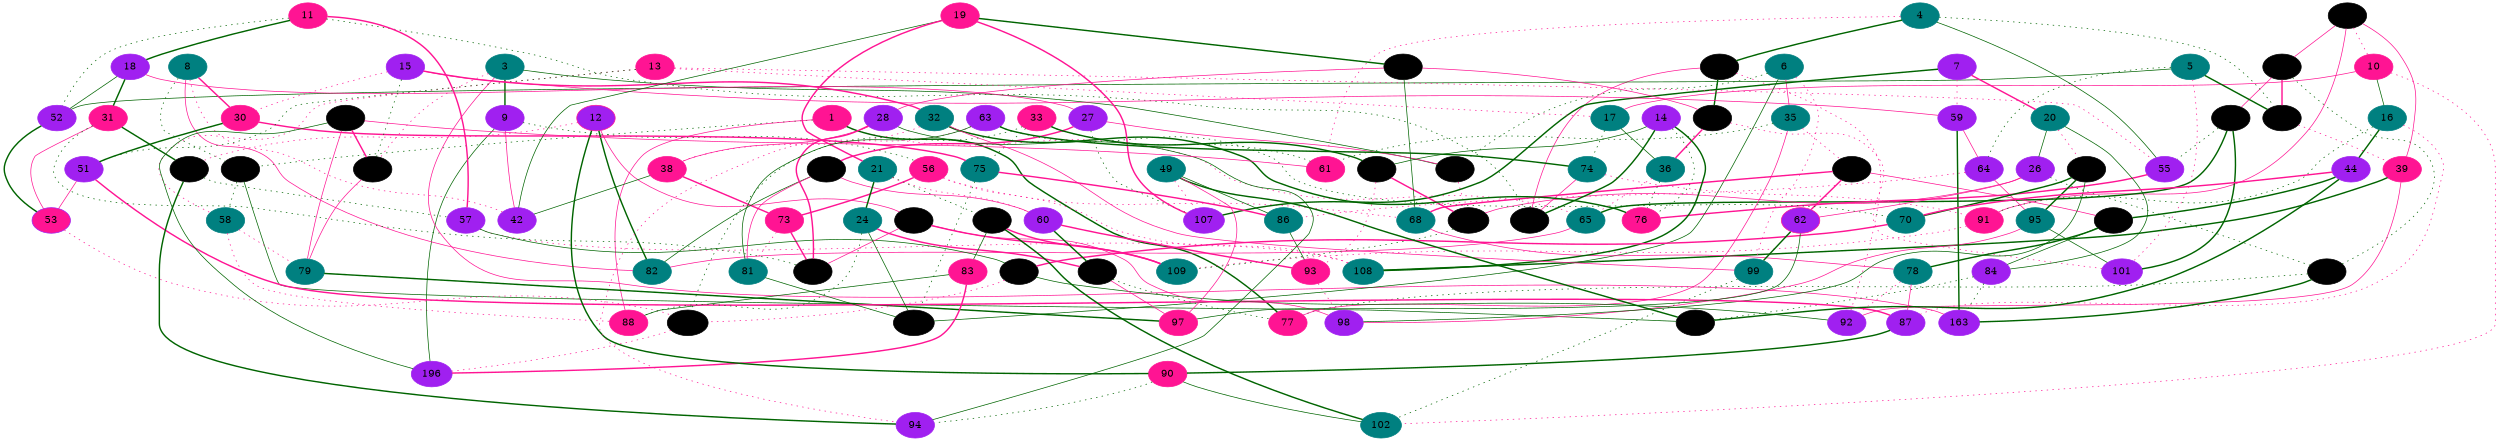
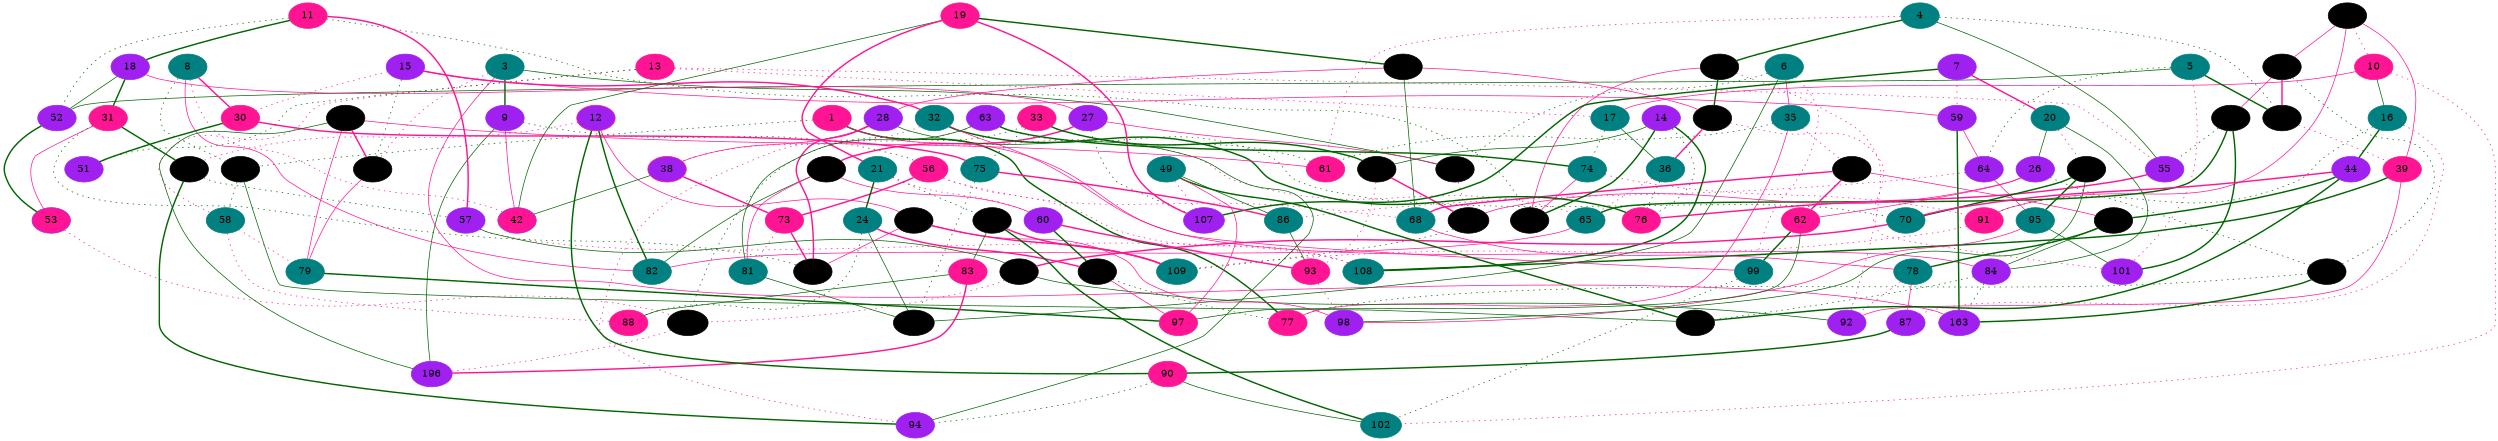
(648, 152) -> (1398, 253)
(667, 169) -> (667, 169)
(68, 195) -> none
(517, 220) -> (517, 220)
(1801, 220) -> (1801, 220)
(1115, 303) -> none
